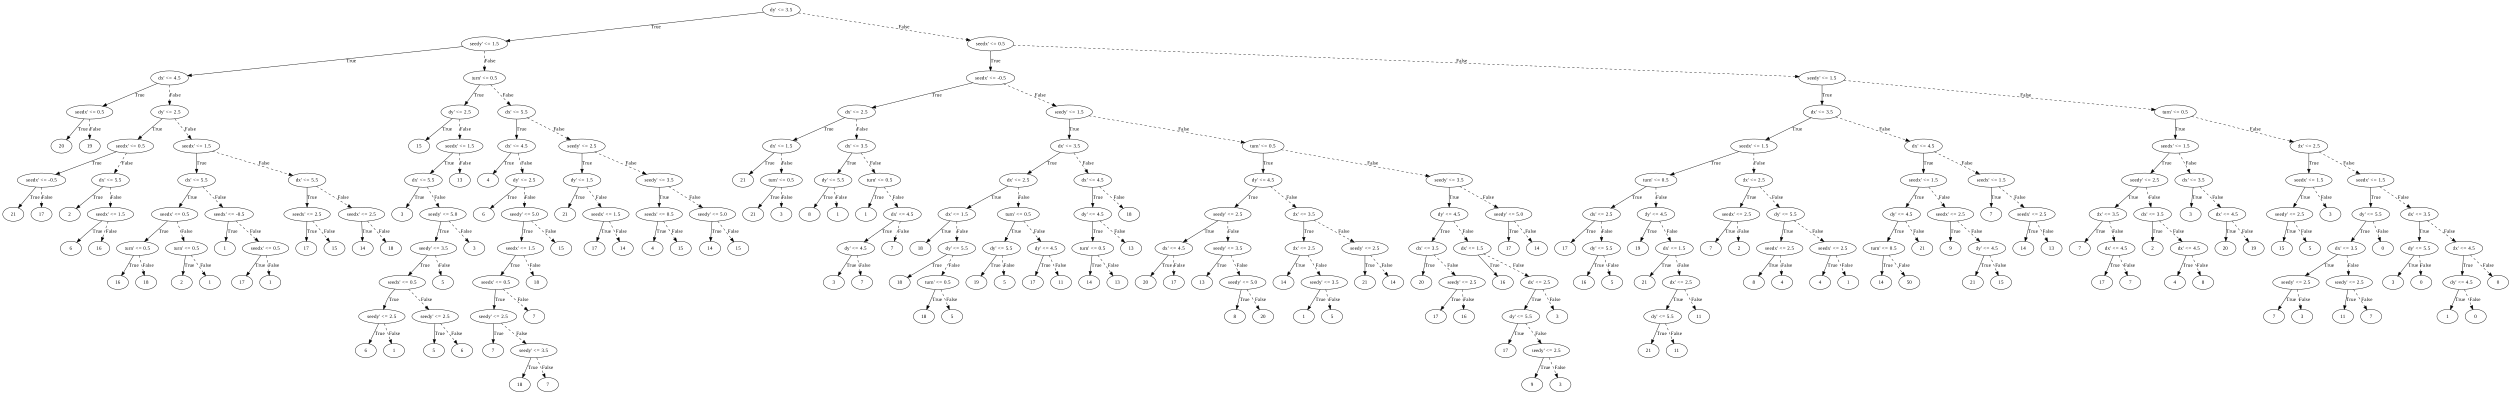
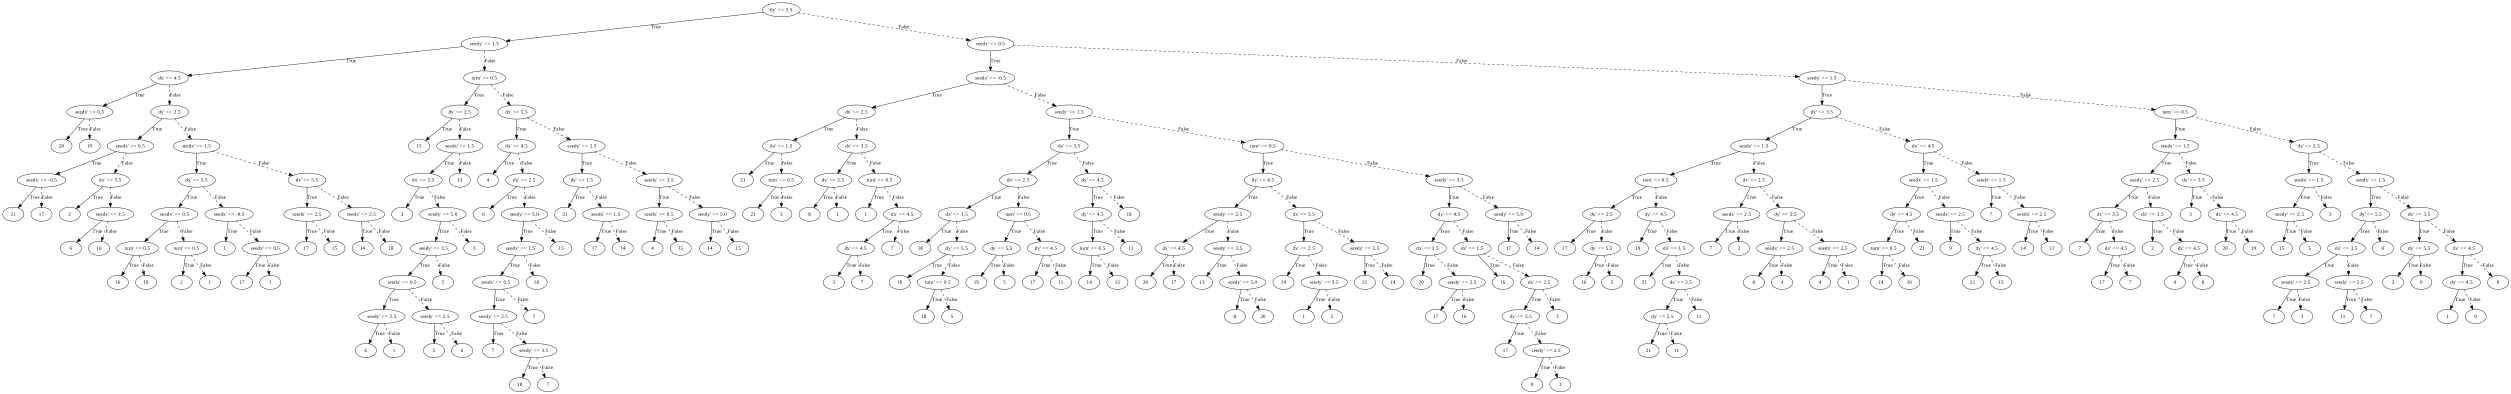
(1909, 282) -> (1909, 282)
